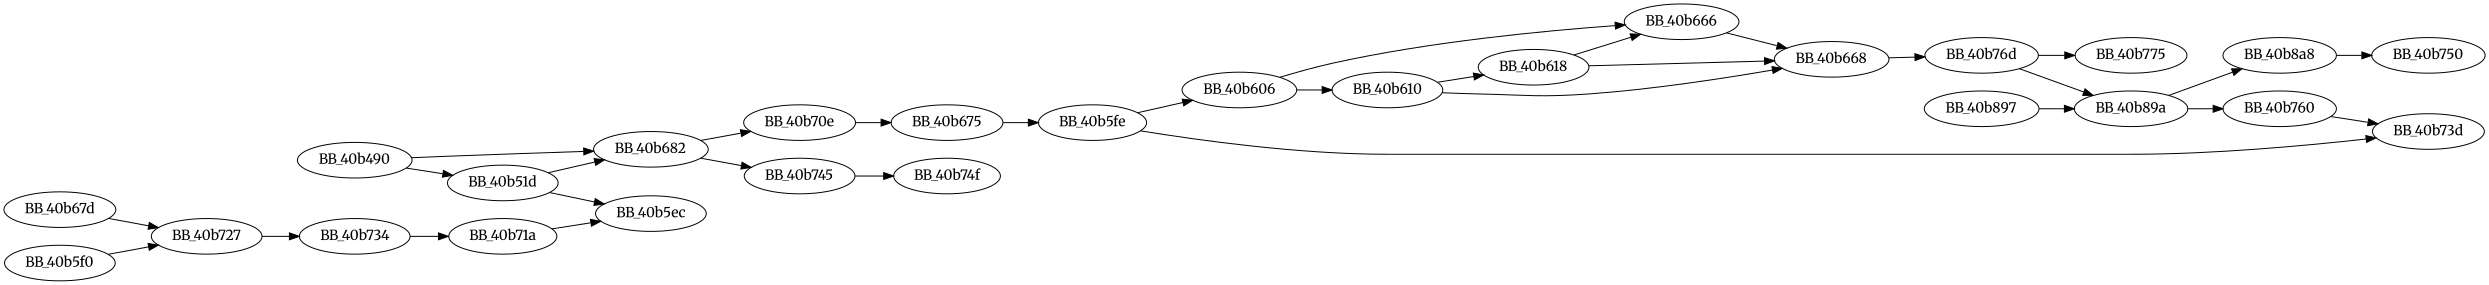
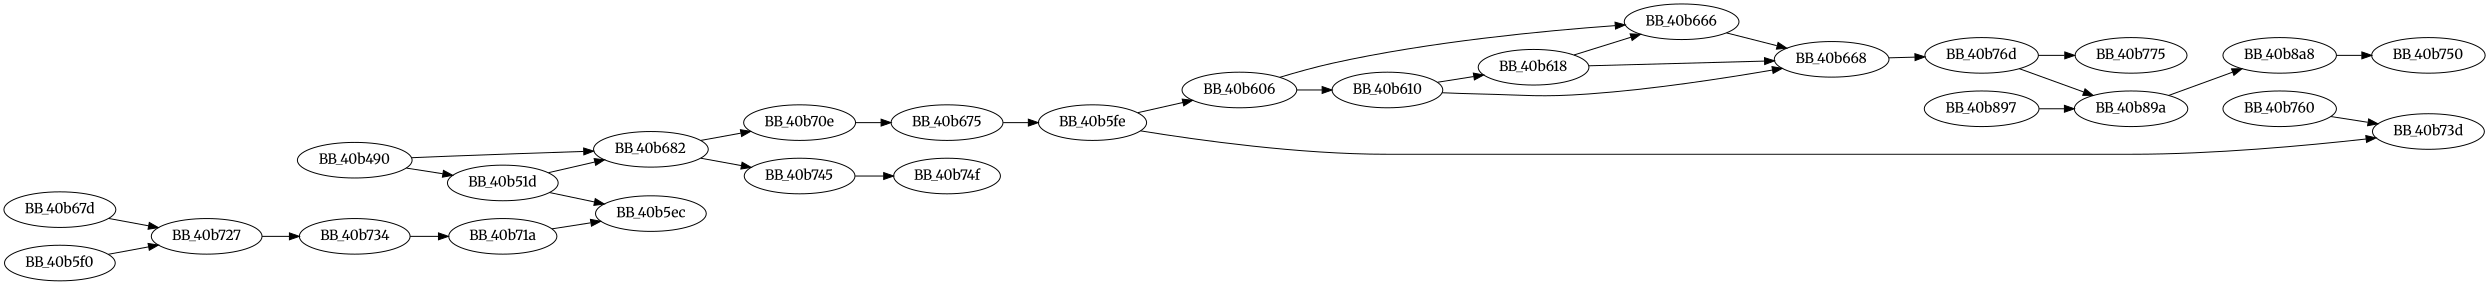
(2200, 109) -> none
